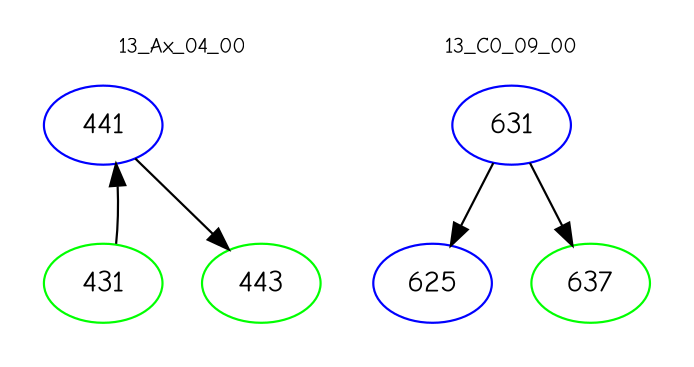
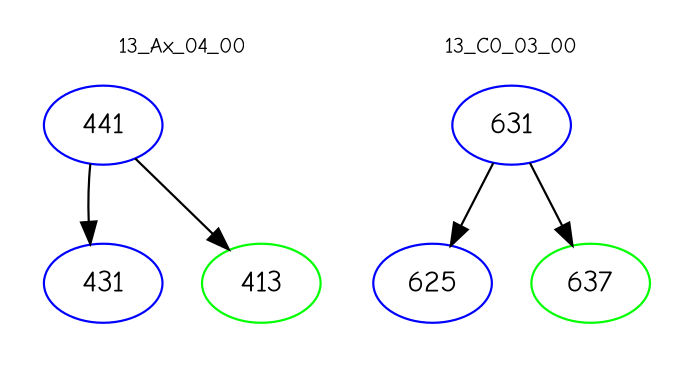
(512, 47) -> (512, 47)
(118, 215) -> (89, 193)
(103, 283) -> (103, 283)
(261, 283) -> (261, 283)
